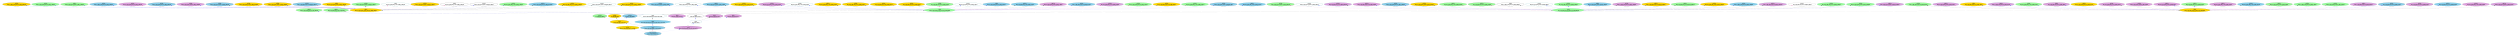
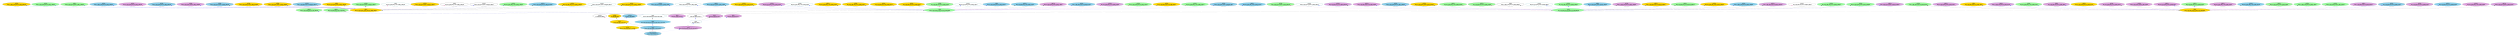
(600, 16) -> (600, 16)
